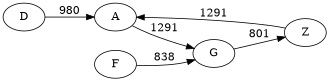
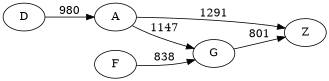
(215, 20) -> (207, 20)
(165, 28) -> (165, 28)
